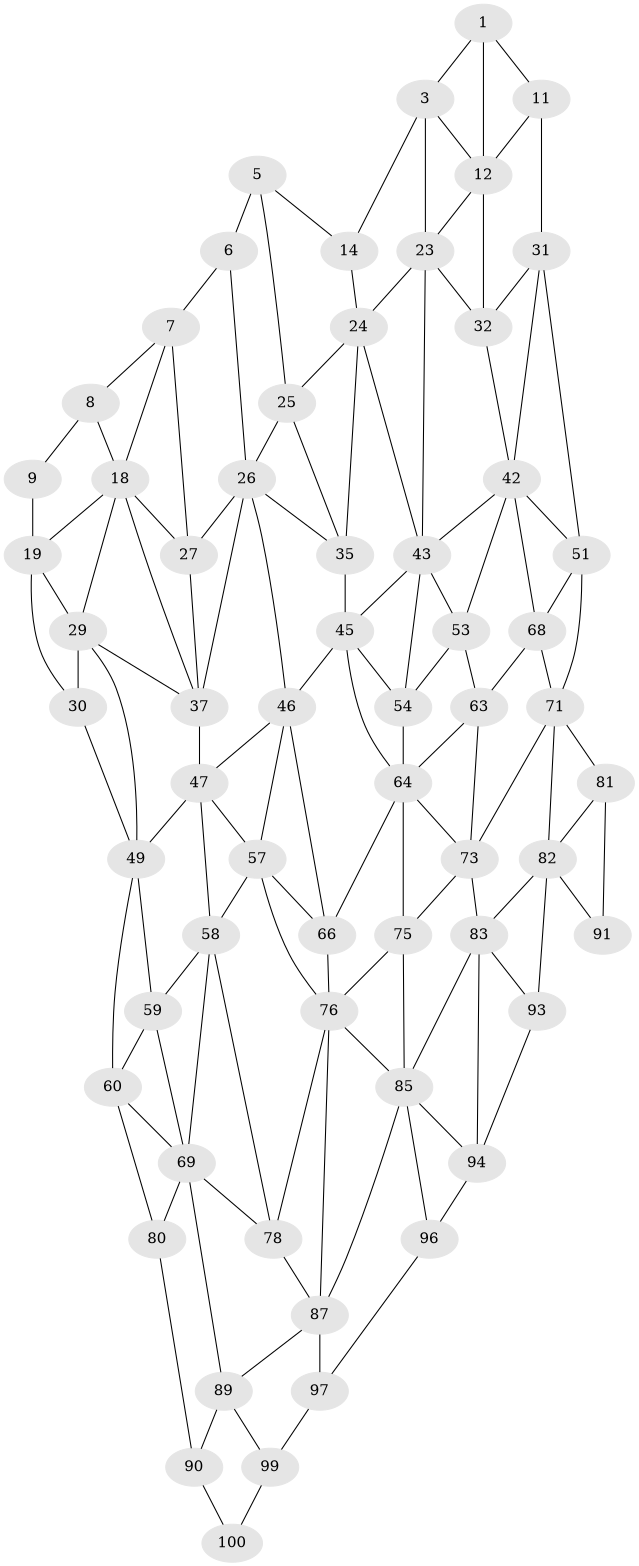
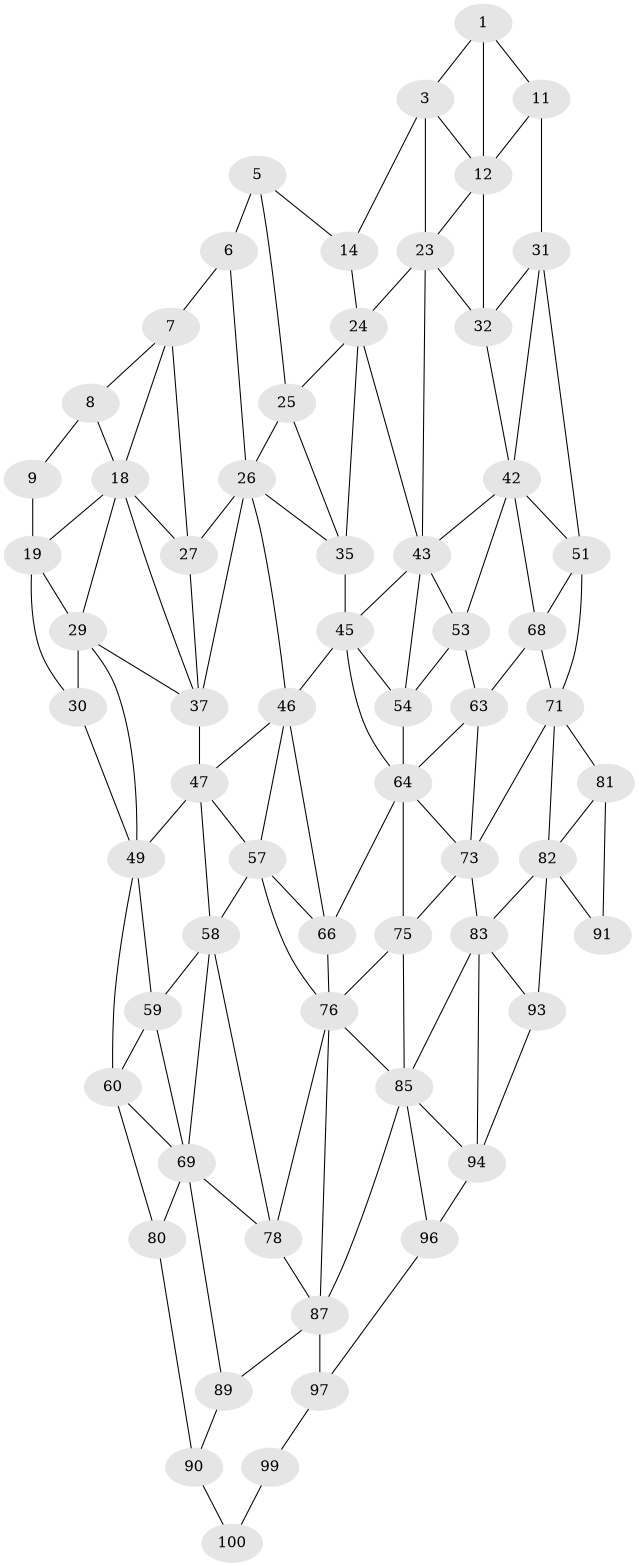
(247, 1429) -> none
